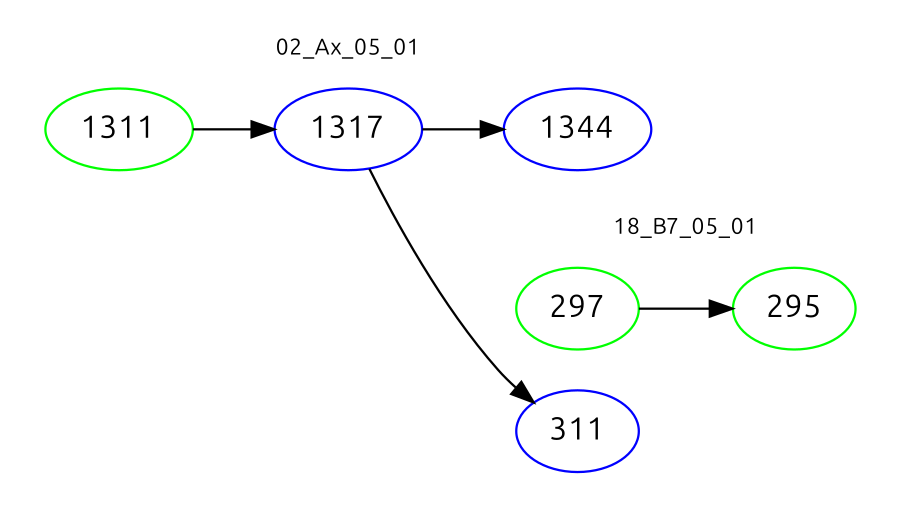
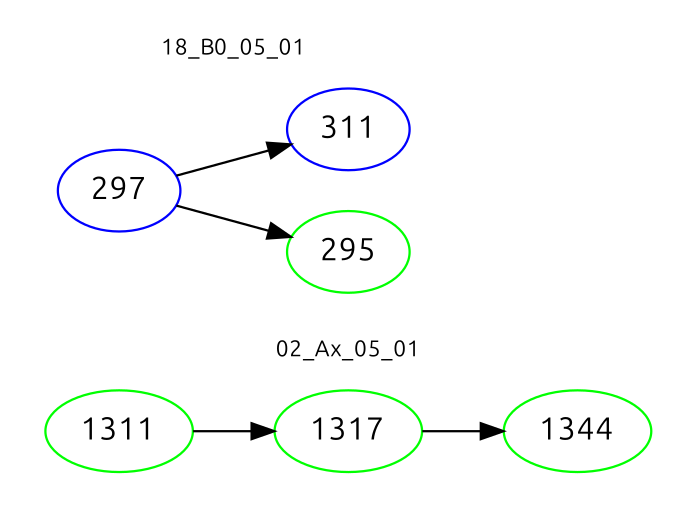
(348, 129) -> (348, 431)
(578, 129) -> (578, 431)
(686, 228) -> (234, 49)
(434, 284) -> (222, 163)
(578, 309) -> (119, 191)
